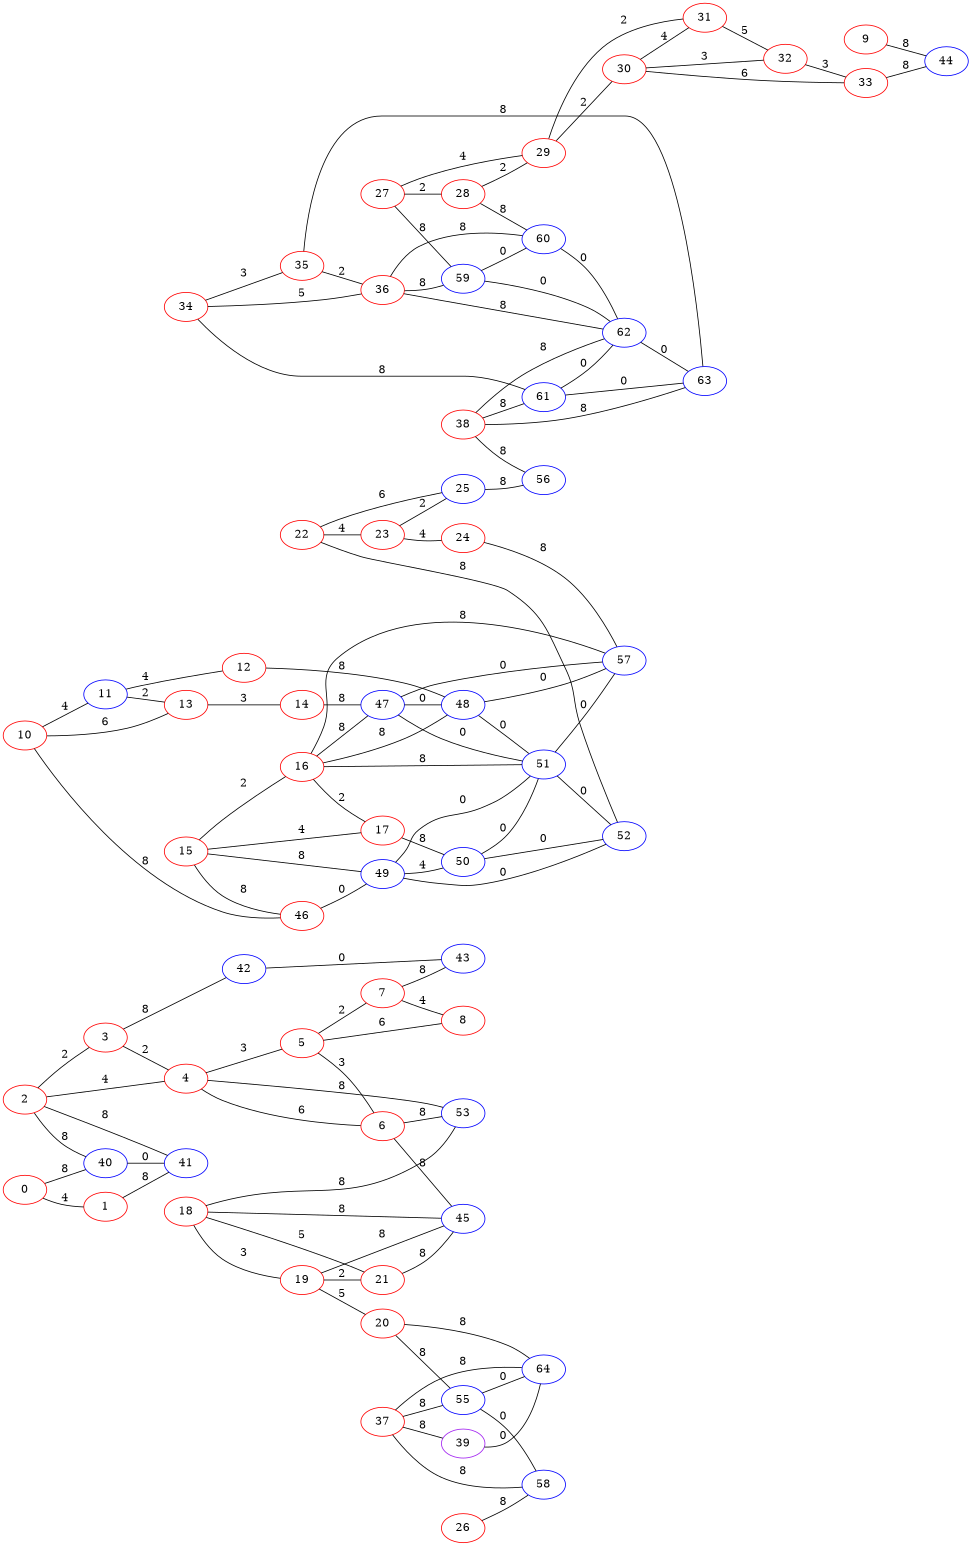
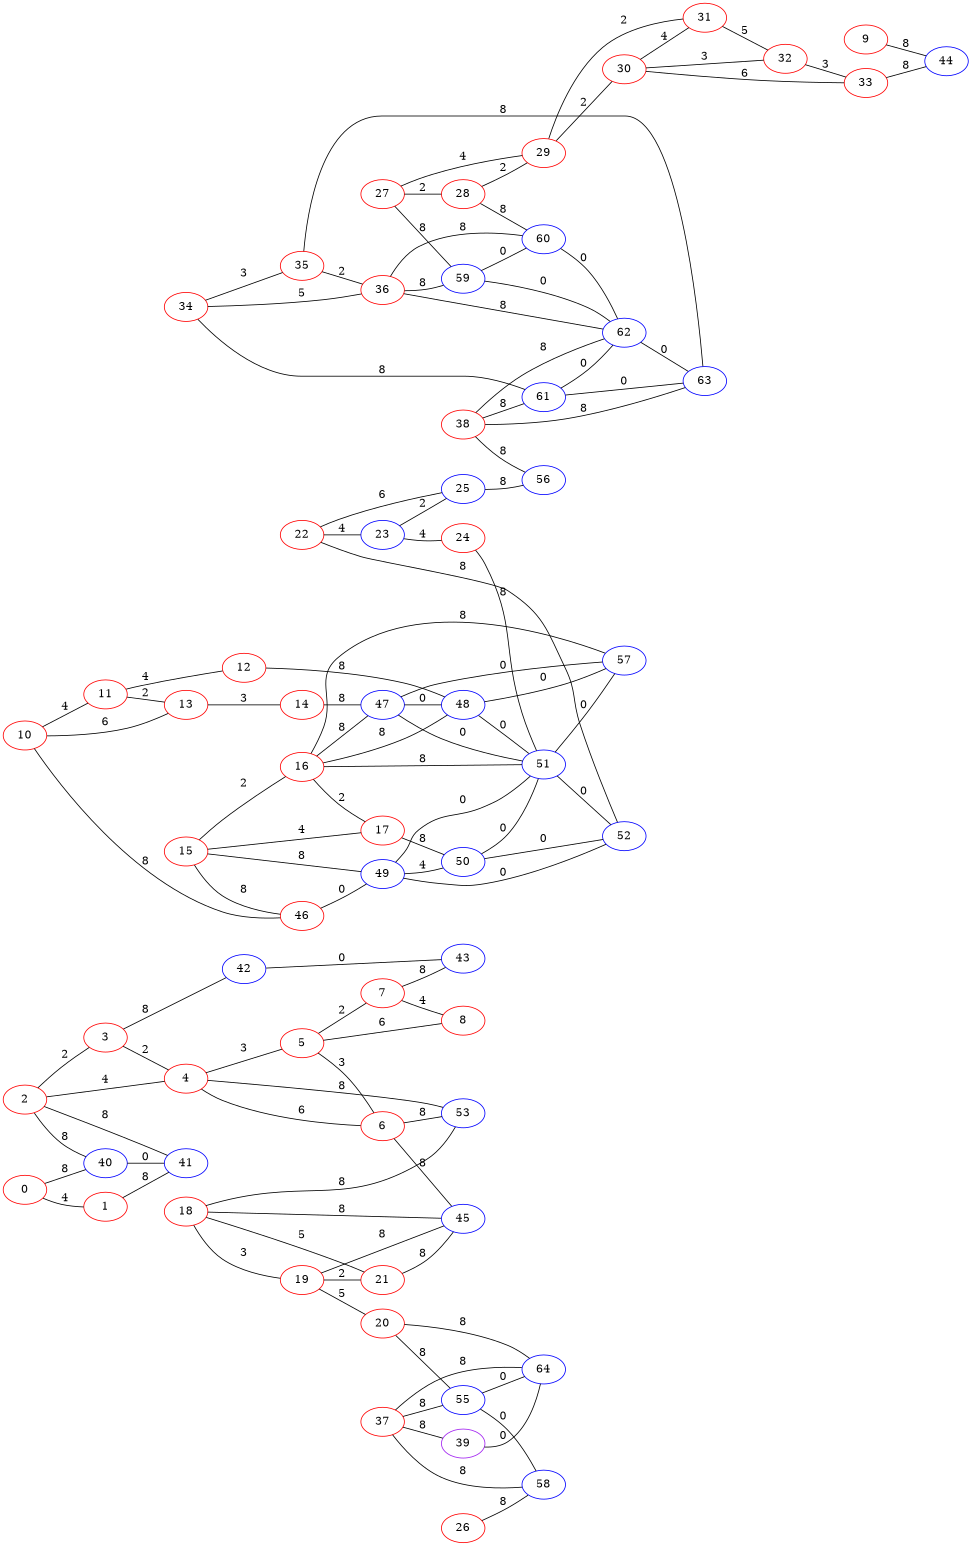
(383, 535) -> (383, 535)
(564, 577) -> (509, 649)
(106, 694) -> (106, 694)
